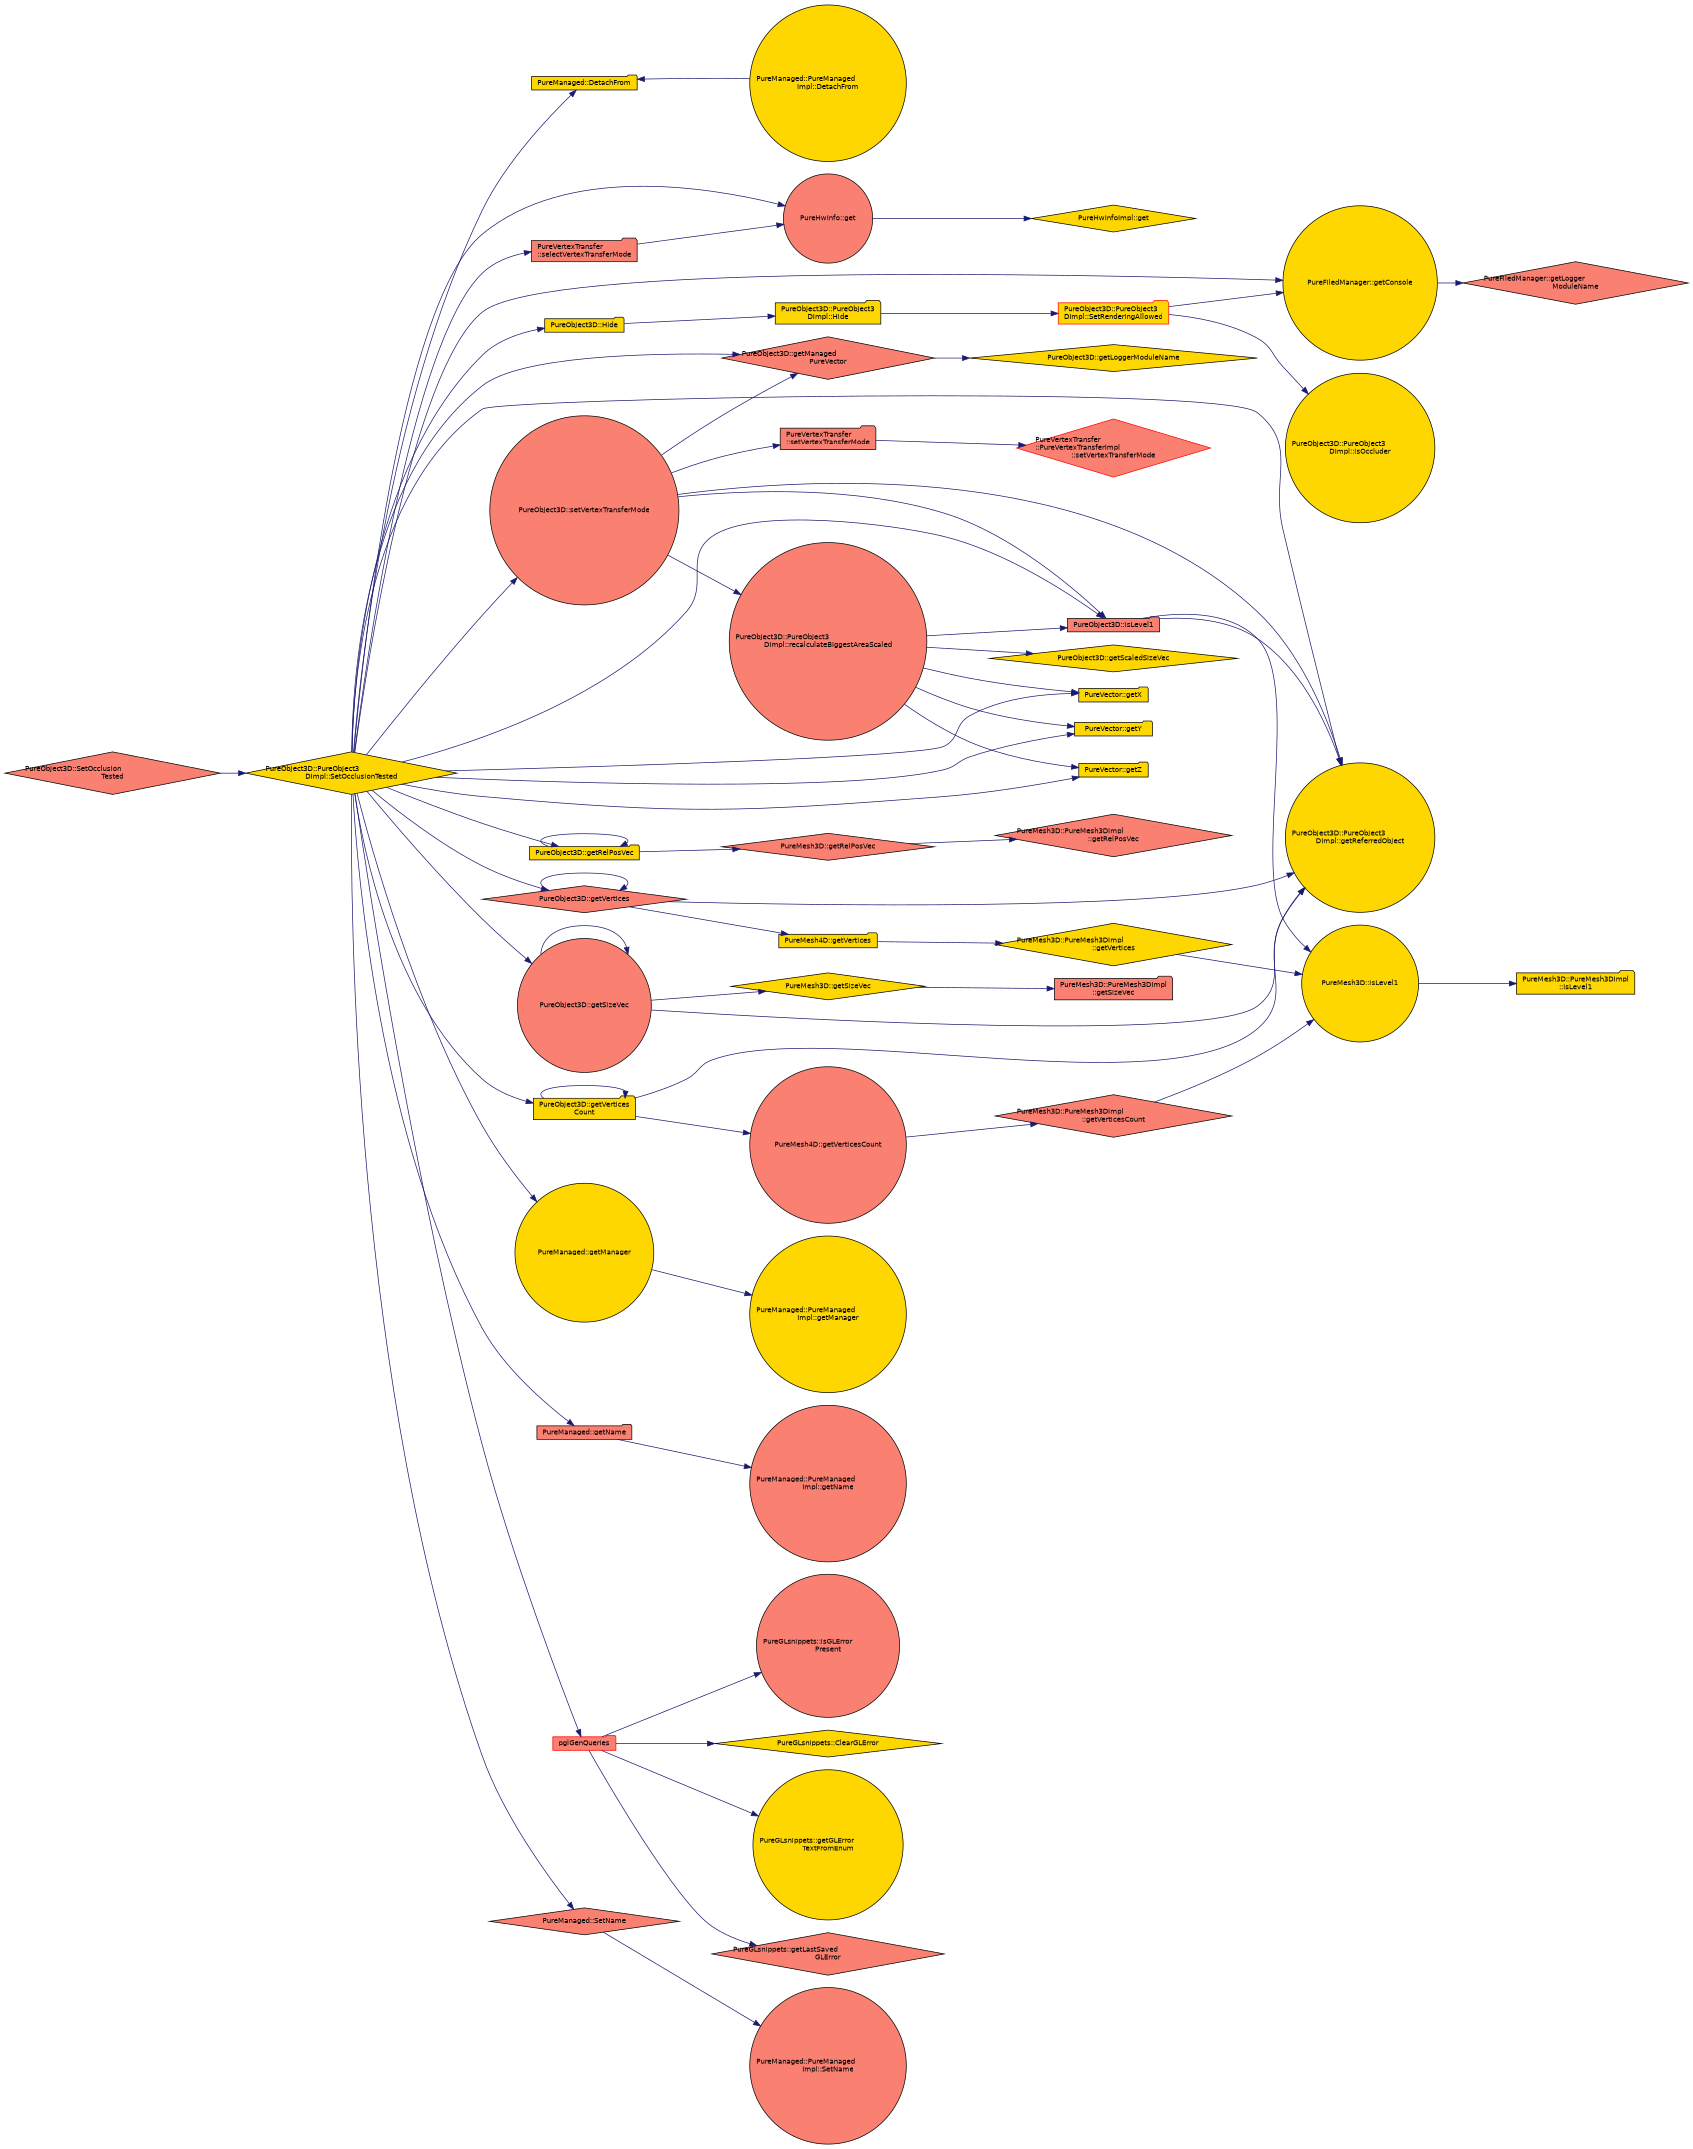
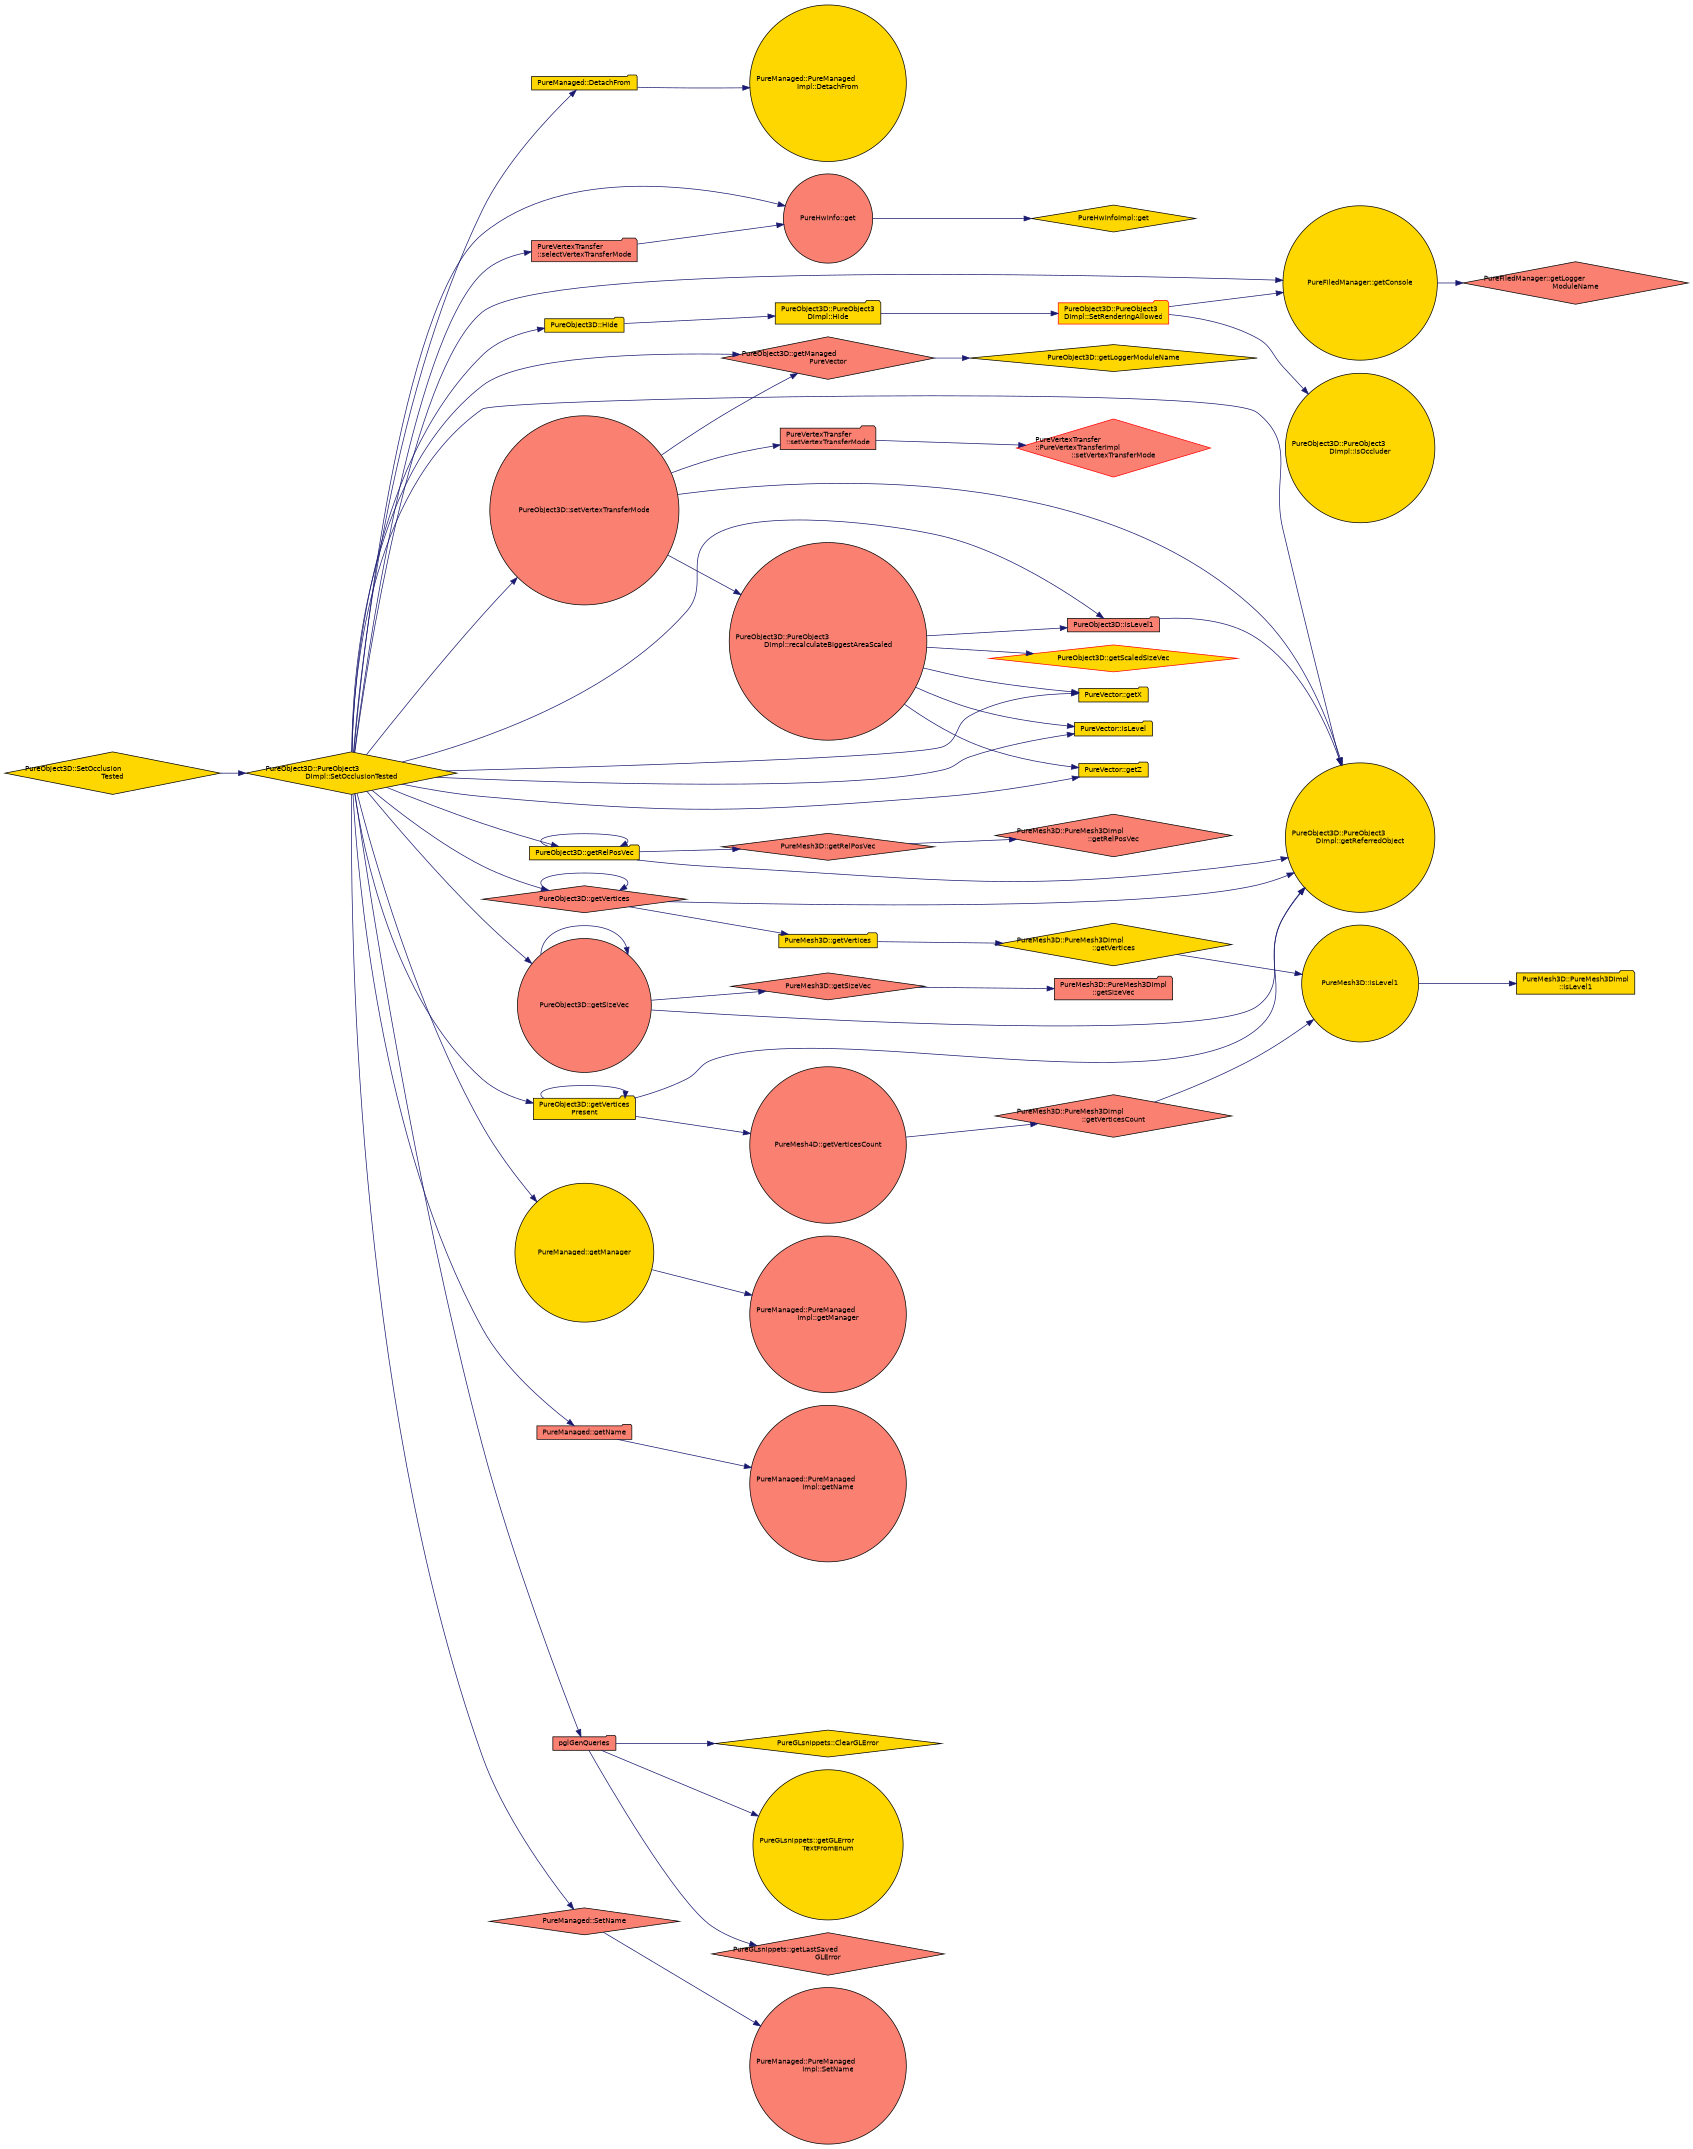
(697, 78) -> (690, 88)
(905, 503) -> none
(1114, 658) -> (1114, 658)
(1114, 729) -> (1114, 729)
(1277, 735) -> none
(113, 773) -> (113, 773)
none -> (959, 880)
(828, 941) -> (828, 941)
(828, 986) -> (828, 986)
(584, 1109) -> (584, 1109)
(828, 1314) -> (828, 1314)
(828, 1646) -> none
(584, 1744) -> (584, 1744)
